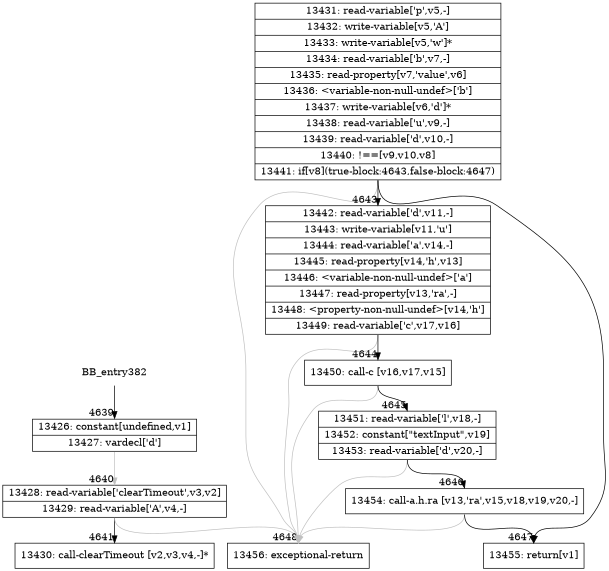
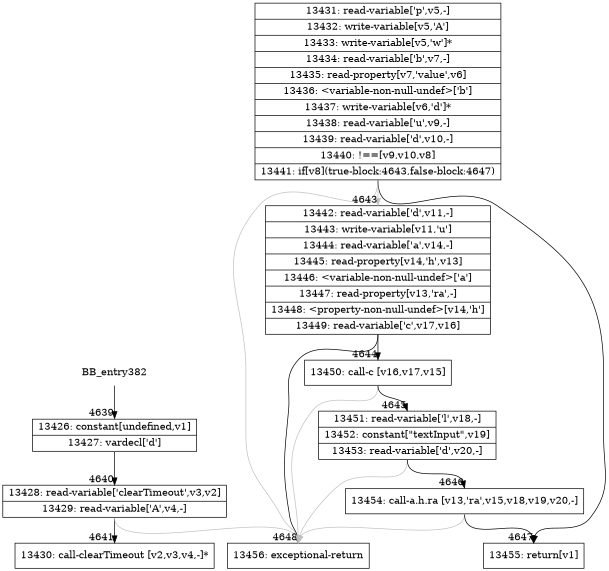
(378, 189) -> (378, 189)
(289, 401) -> (289, 401)
(115, 465) -> (115, 465)
